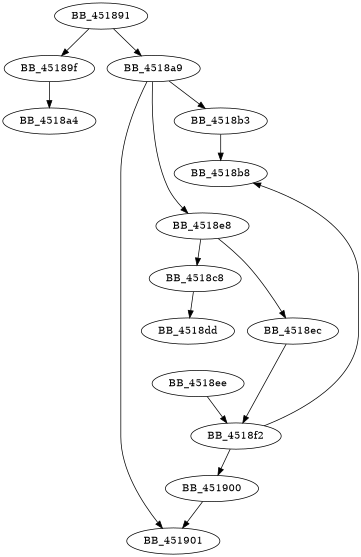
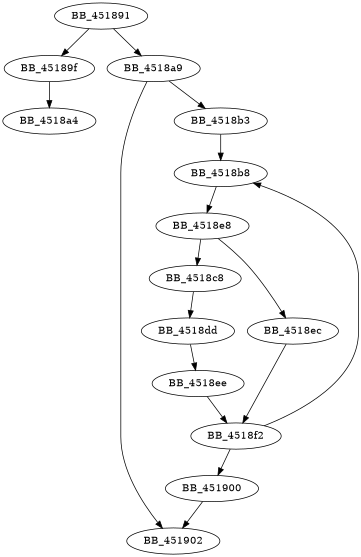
(156, 148) -> (213, 196)
none -> (192, 354)
(173, 541) -> (173, 541)
